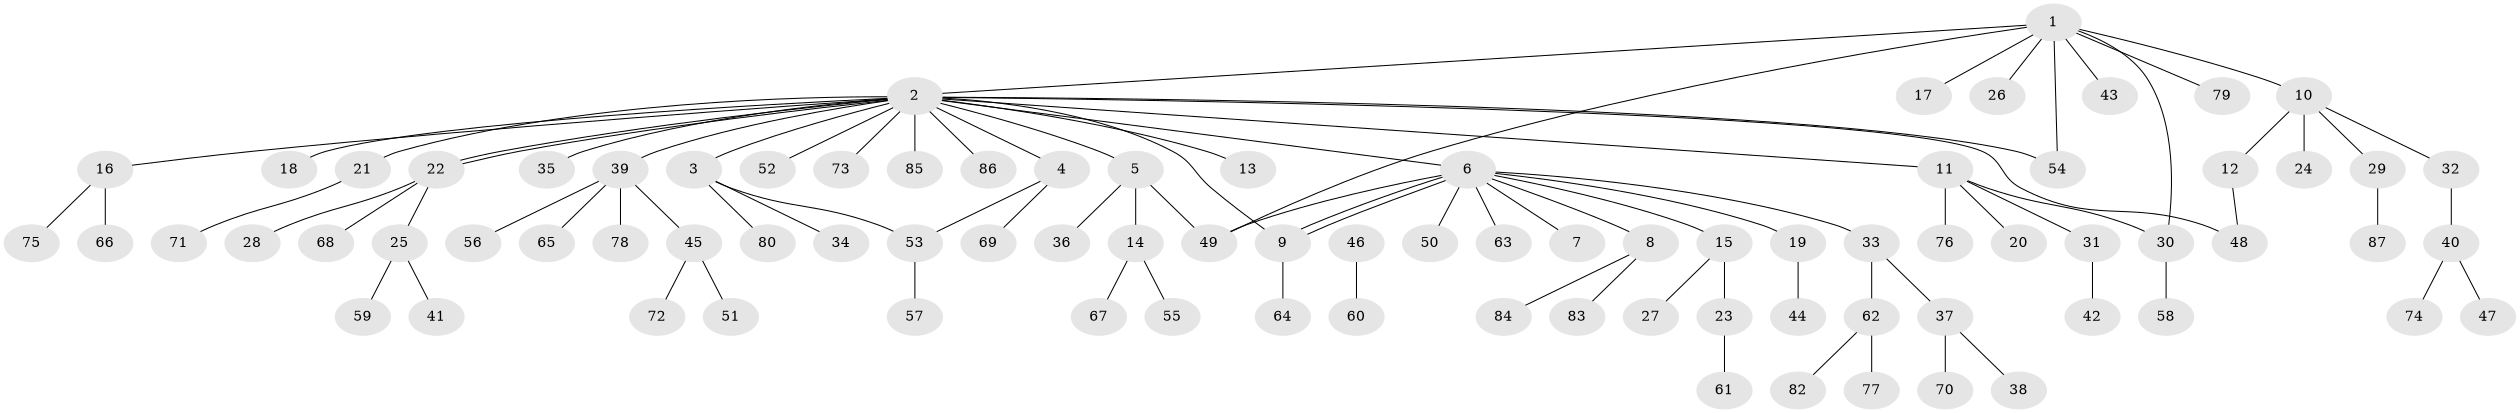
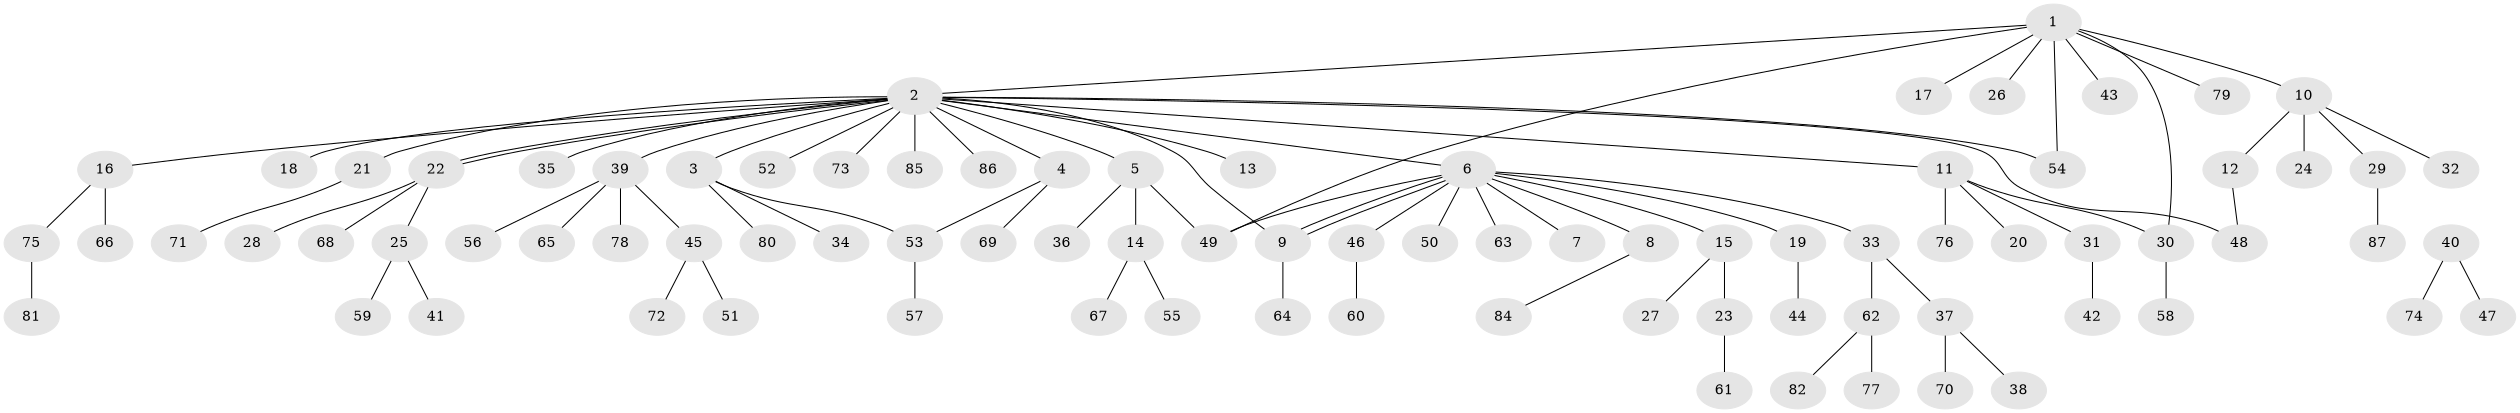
none -> (1412, 207)
(2451, 207) -> none
none -> (32, 317)
(1577, 317) -> none
